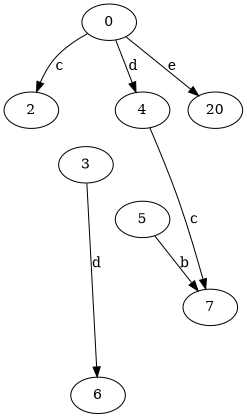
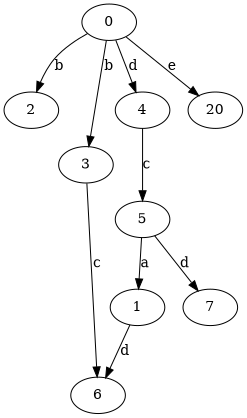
(60, 66) -> (60, 66)
none -> (98, 88)
(179, 202) -> (143, 160)
(97, 263) -> (97, 263)
(185, 263) -> (185, 263)
none -> (138, 307)
